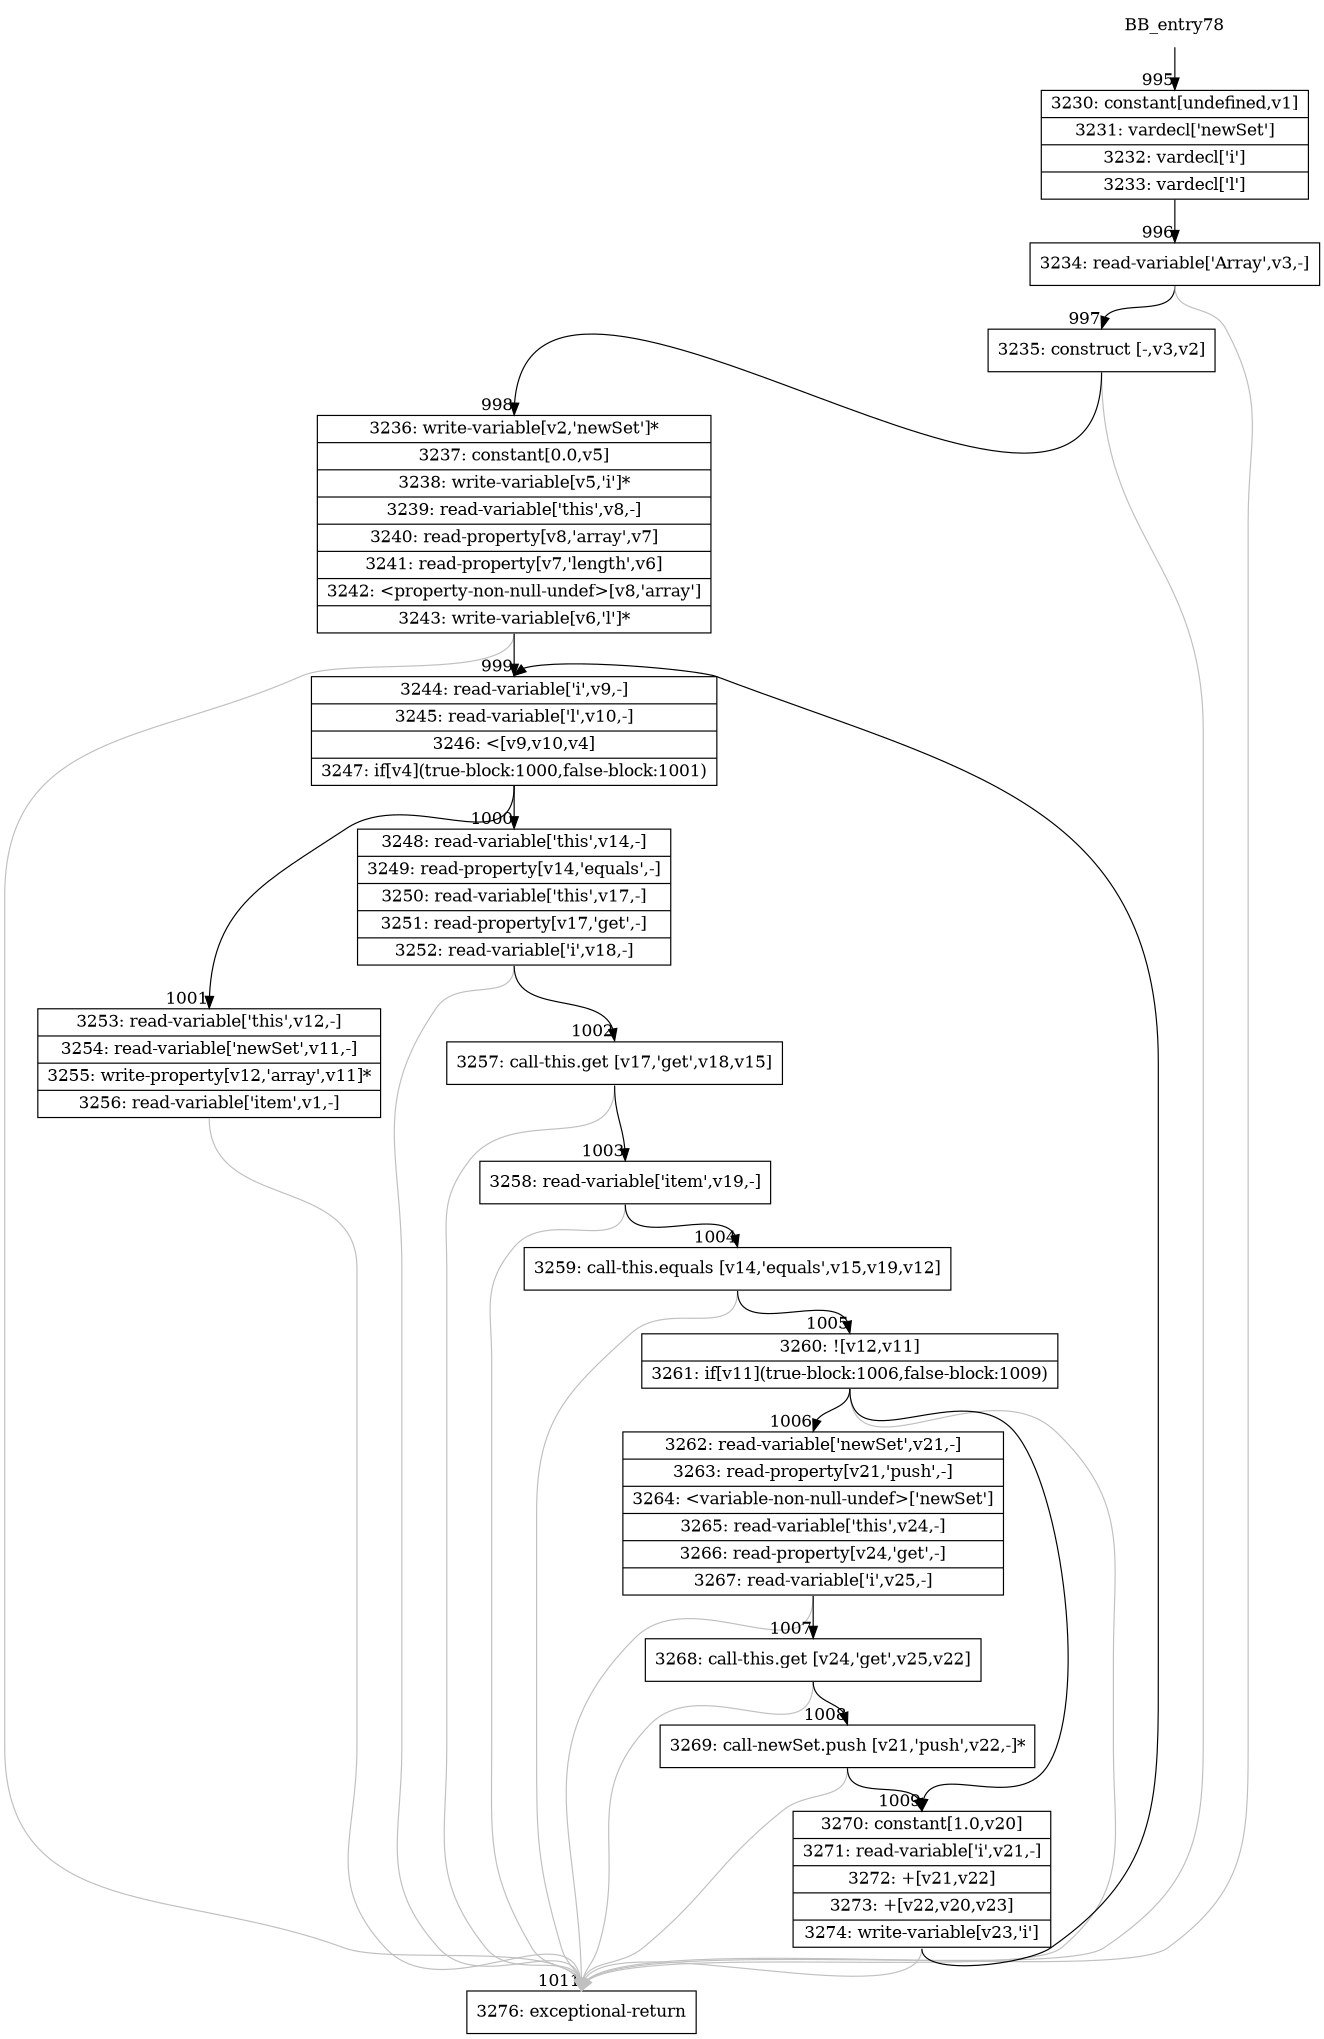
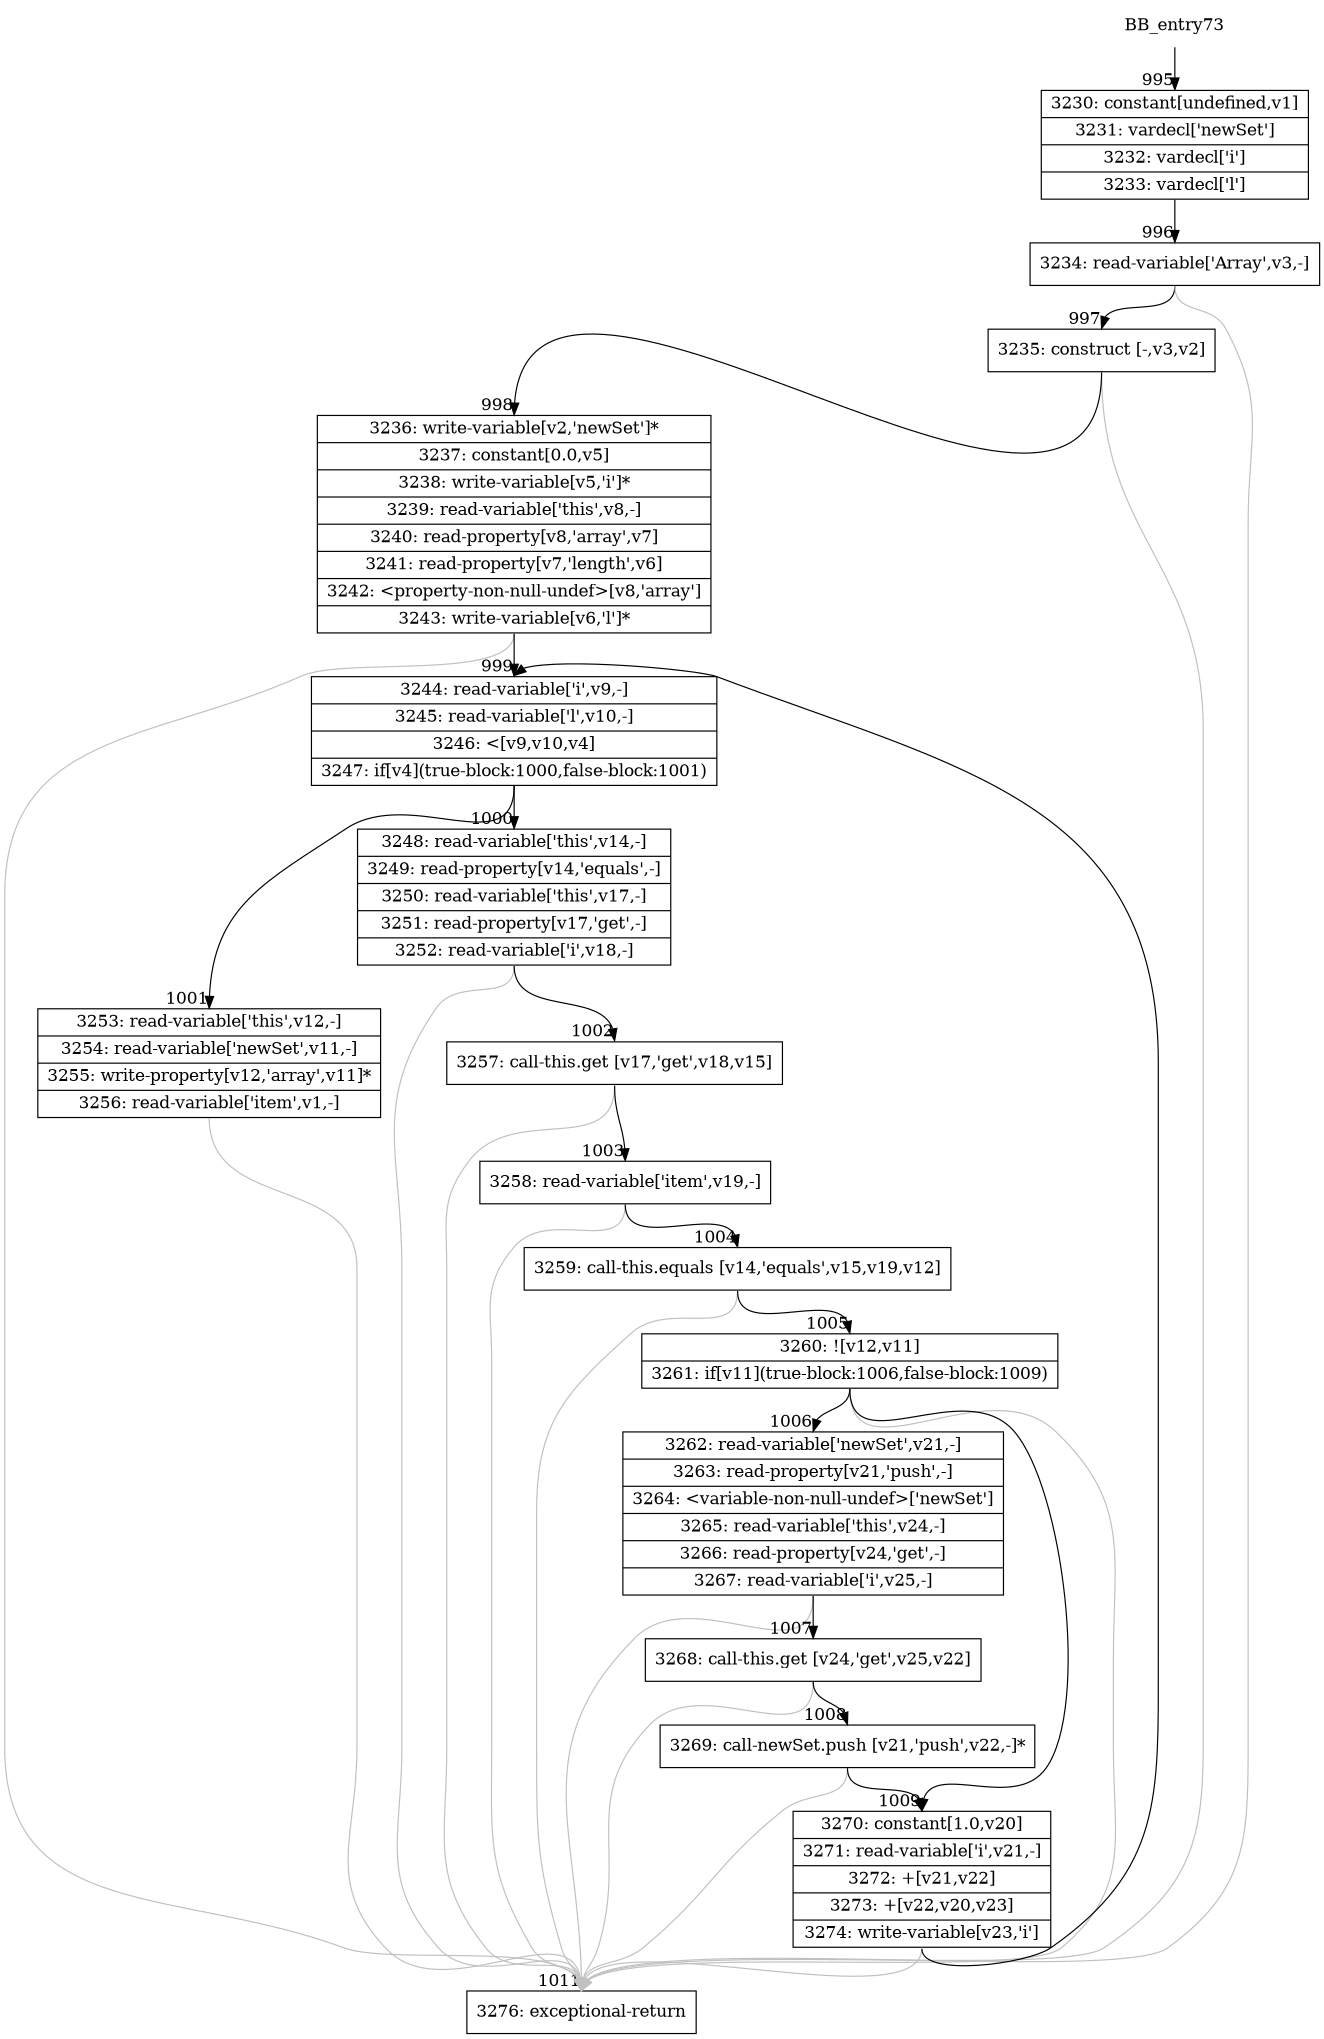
(1175, 26) -> (1175, 26)
